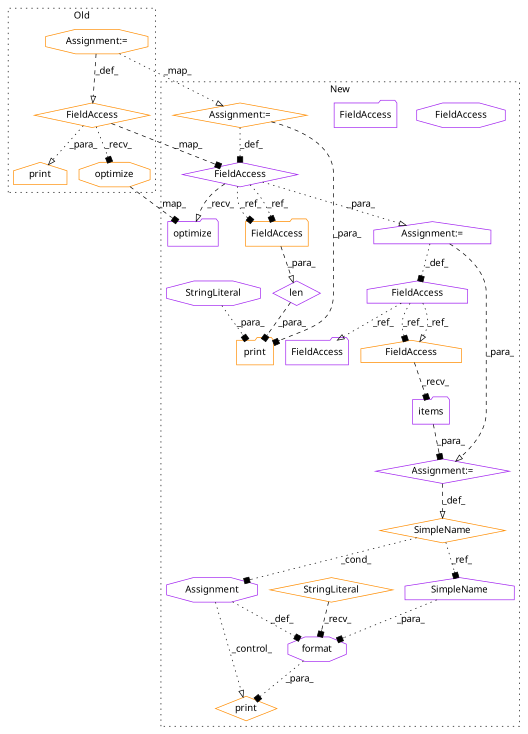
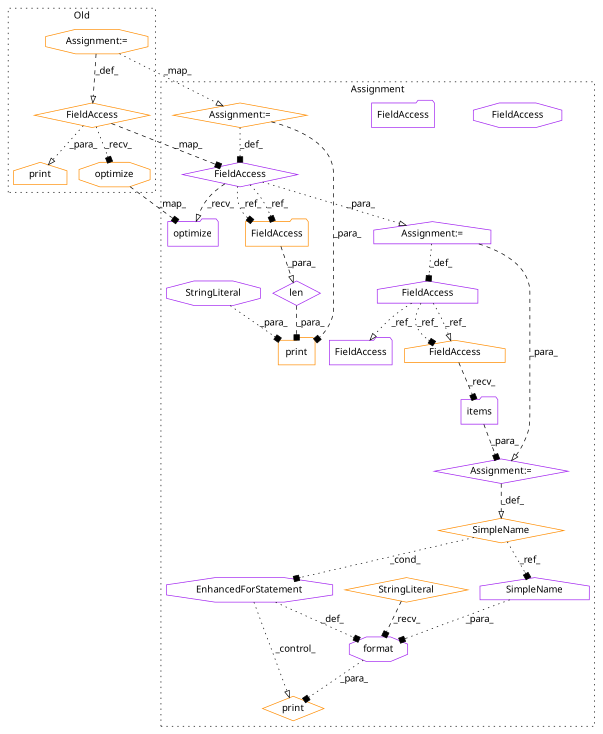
(340, 90) -> (378, 90)
(212, 590) -> (250, 590)
